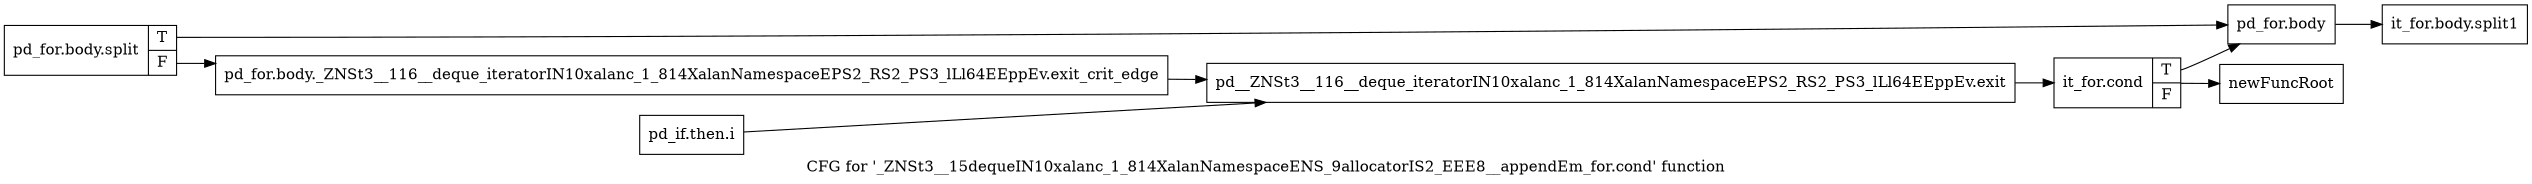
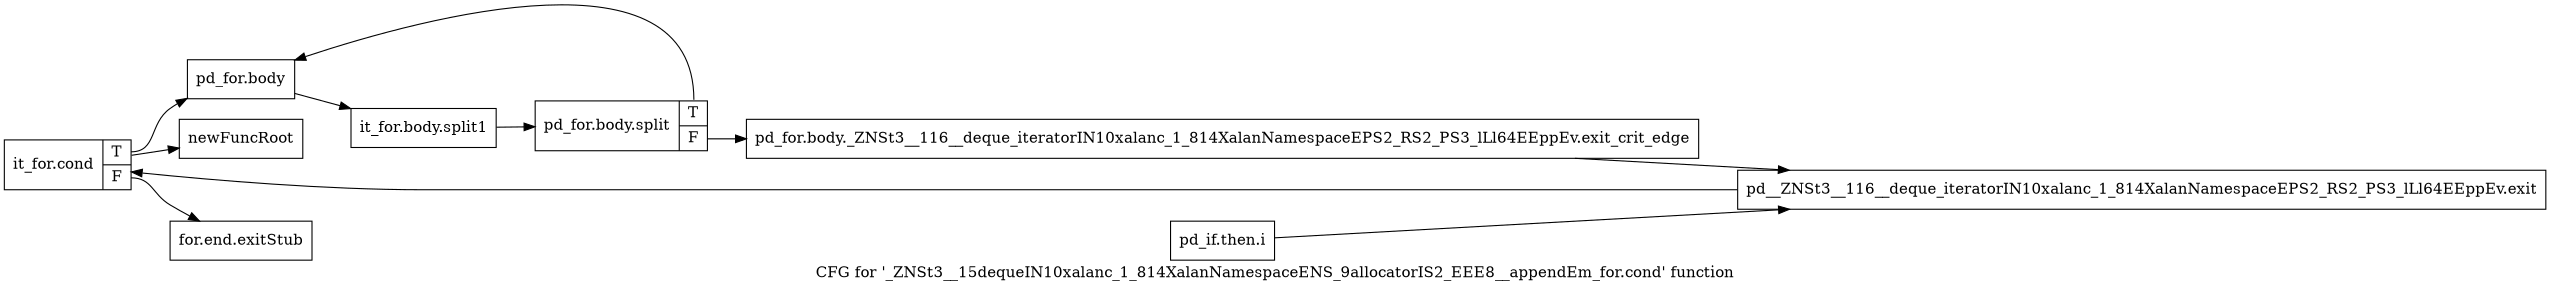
none -> (510, 127)
none -> (241, 241)
